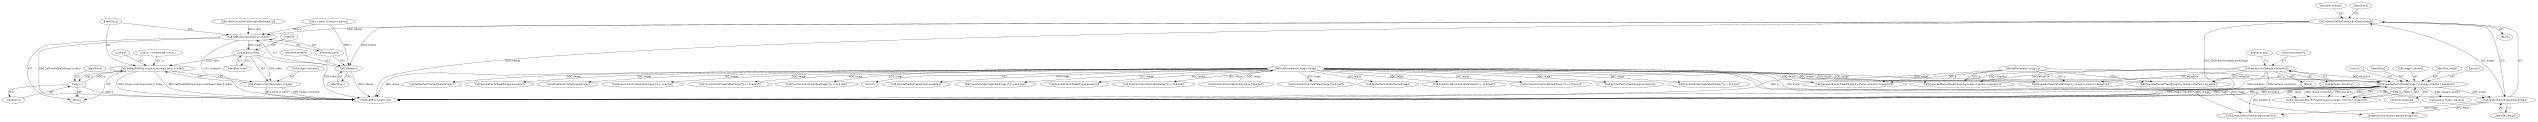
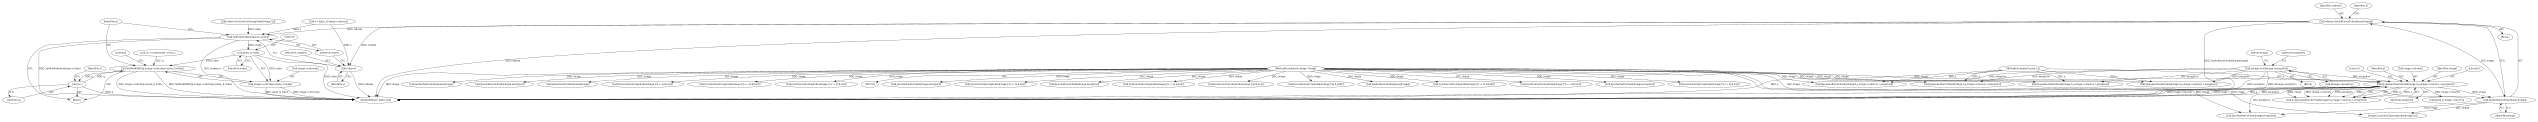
(349, 69) -> (349, 69)
(1250, 74) -> (1267, 76)
